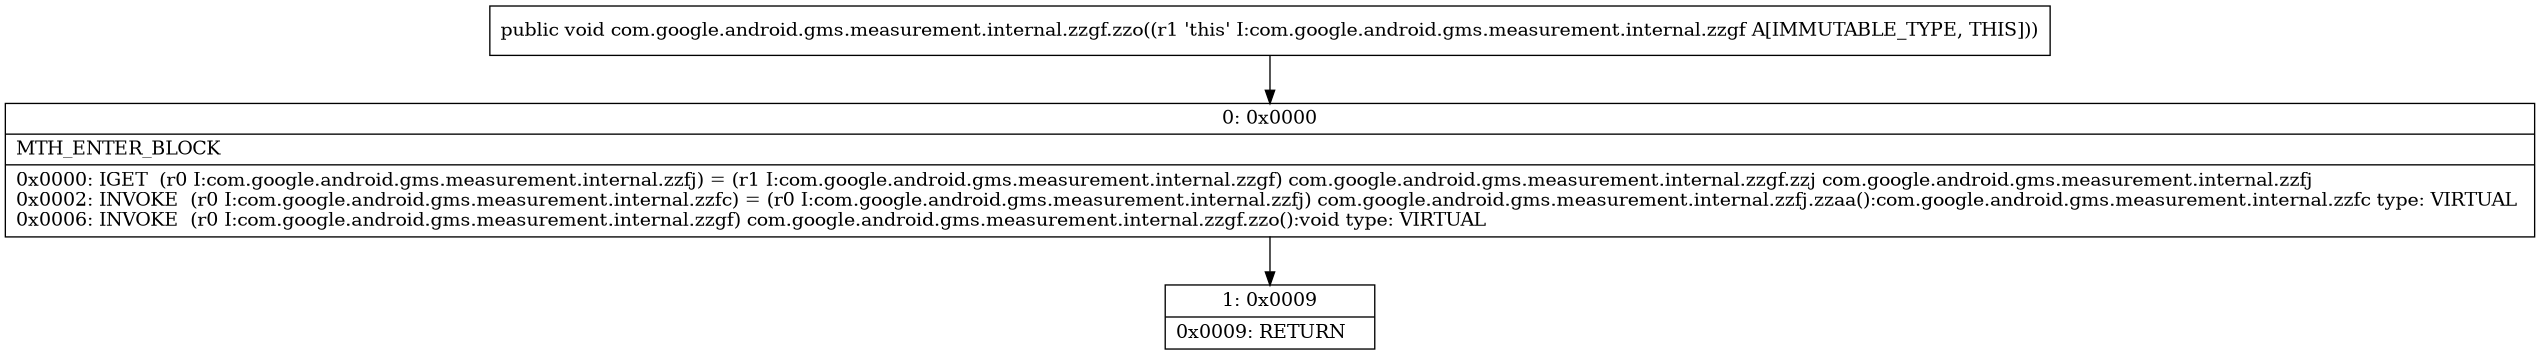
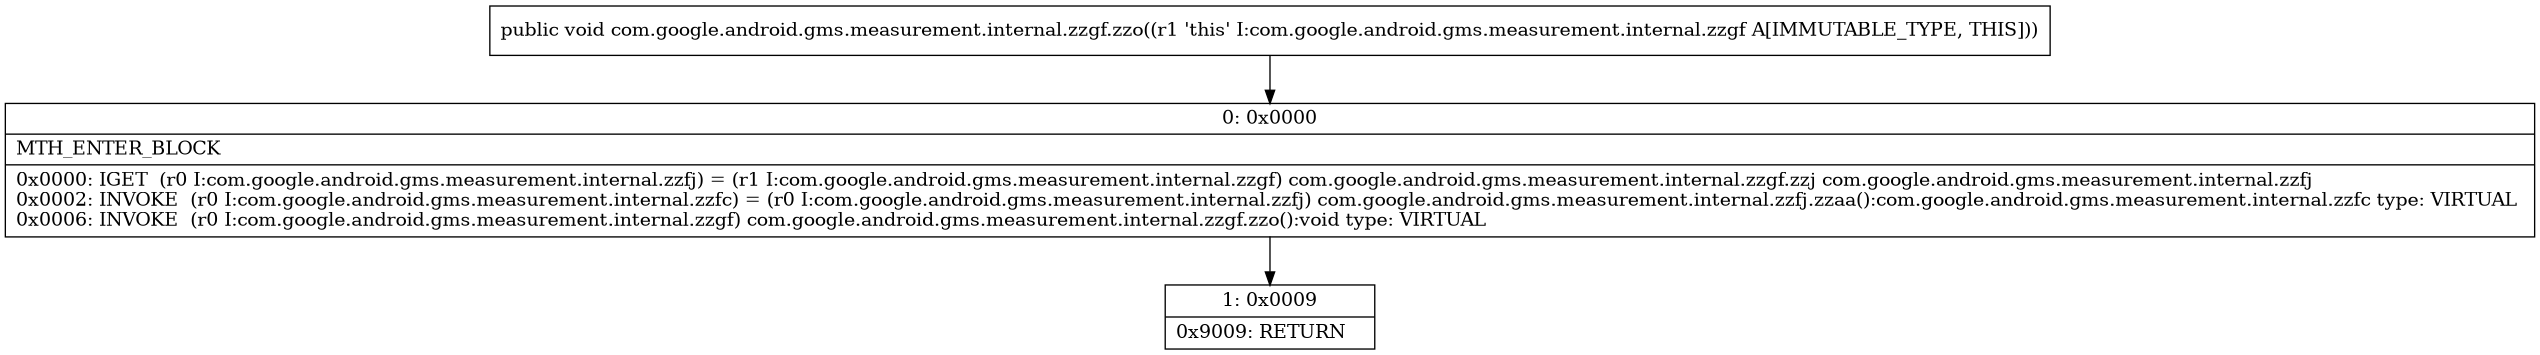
(1270, 332) -> (1270, 332)
